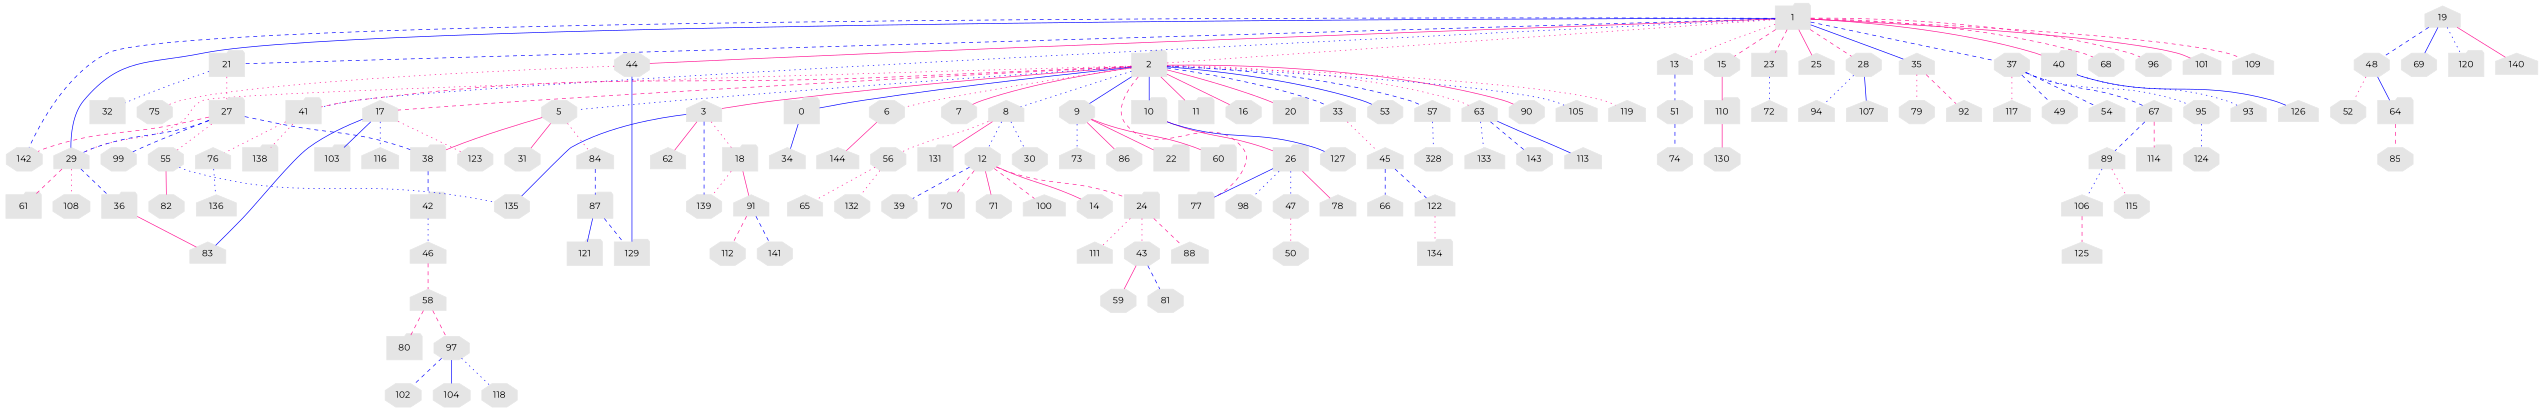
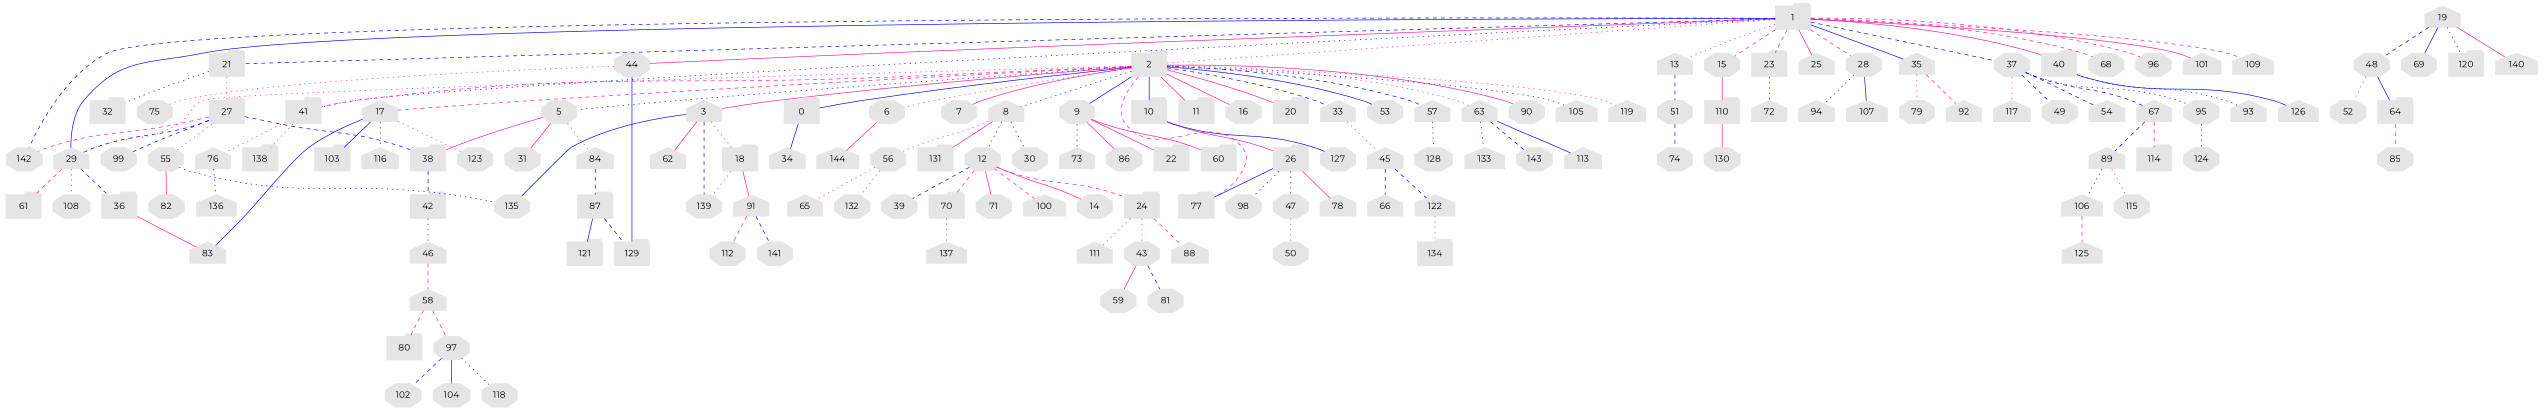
(1434, 159) -> (1434, 159)
none -> (947, 254)
